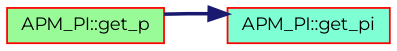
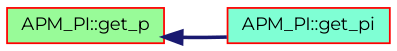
(186, 14) -> (204, 37)
